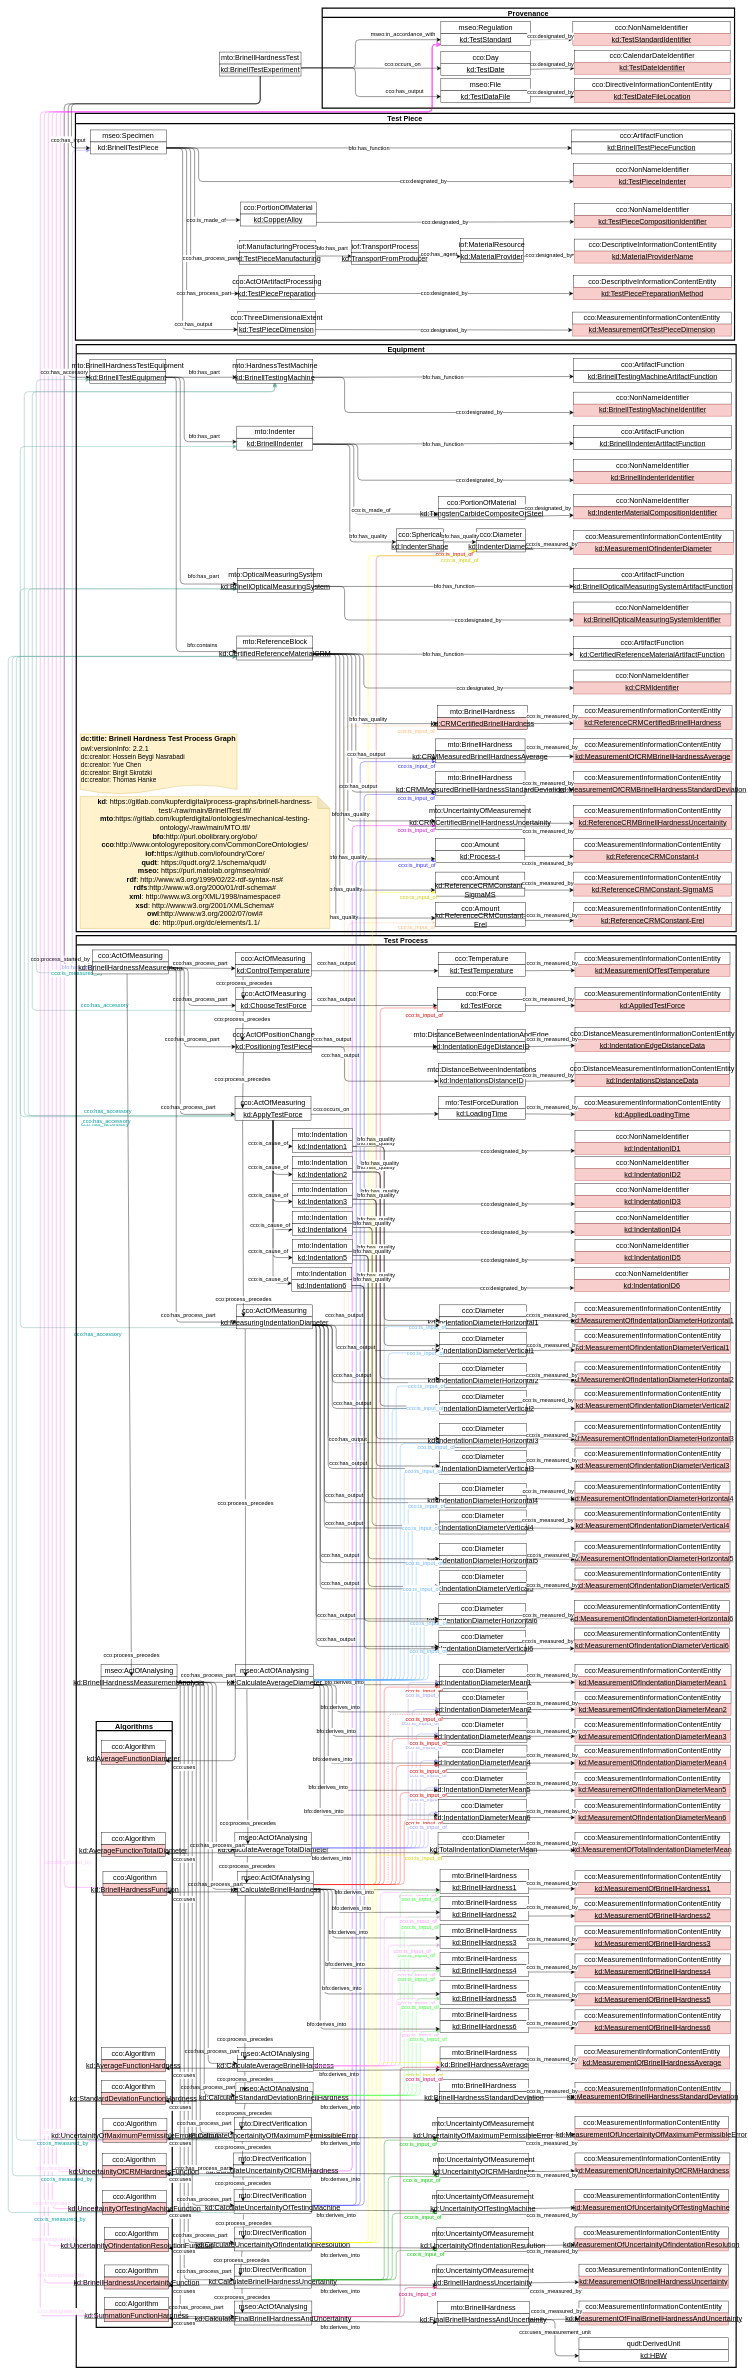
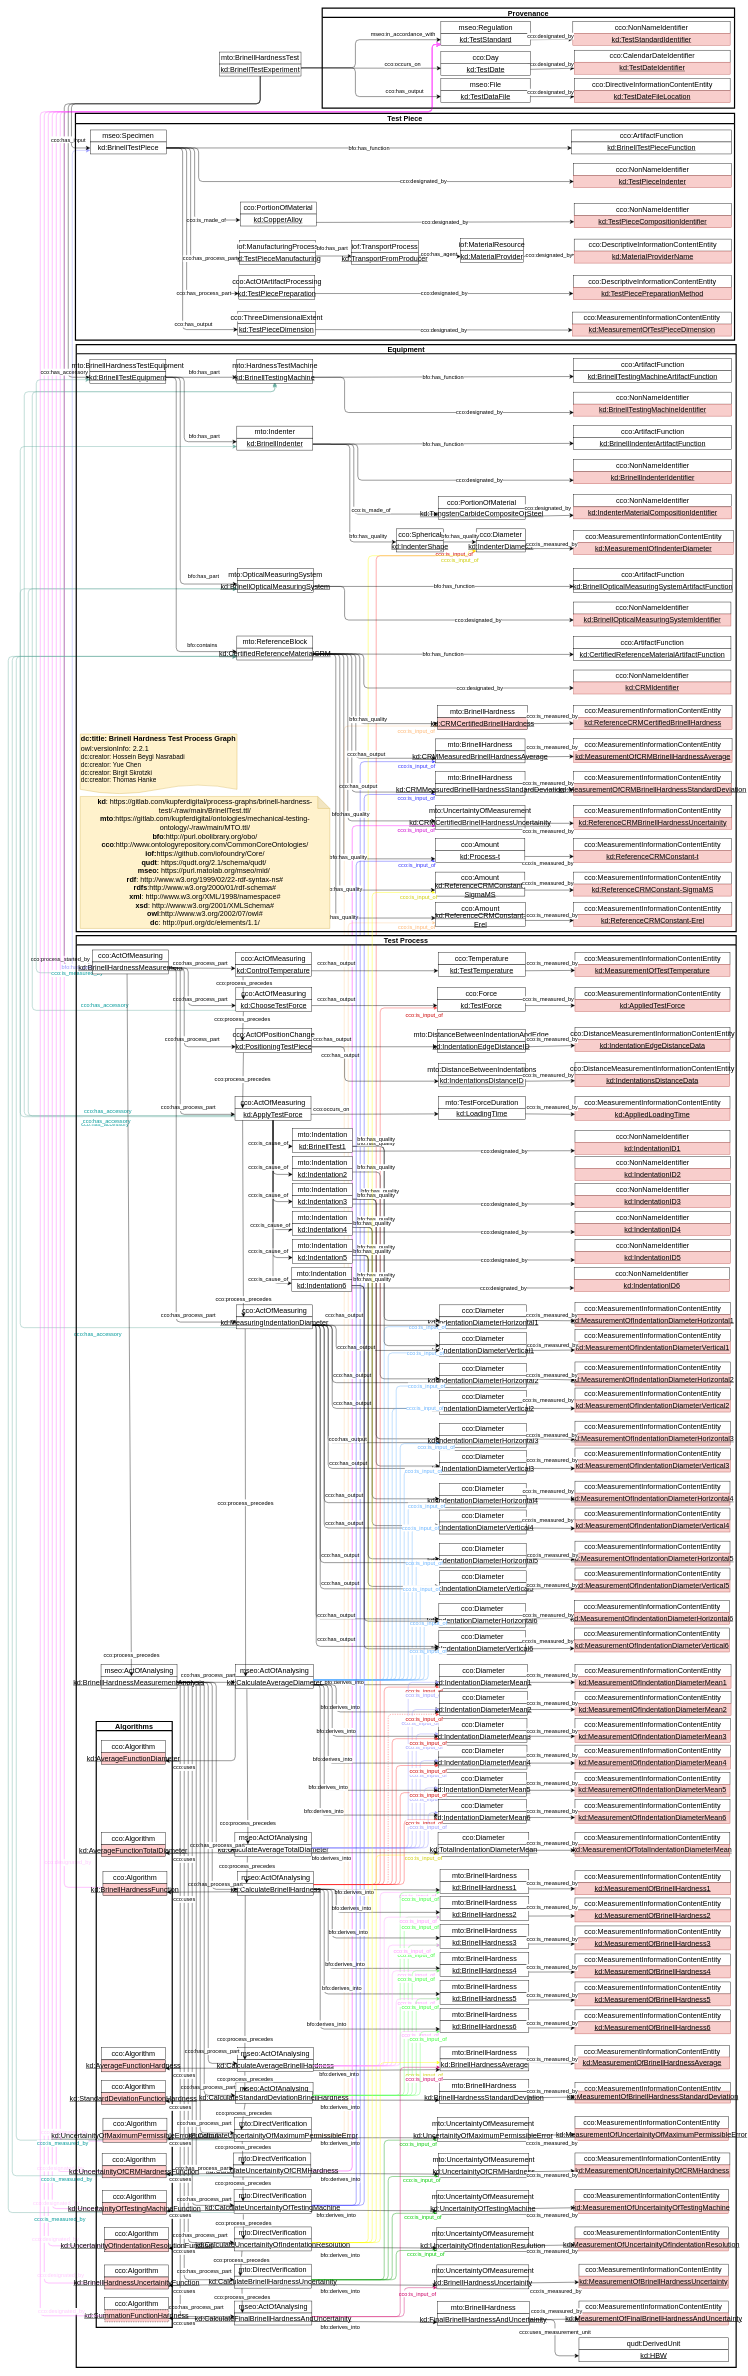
(323, 1147) -> (323, 1147)
(435, 1406) -> none
(137, 2316) -> (137, 2316)
